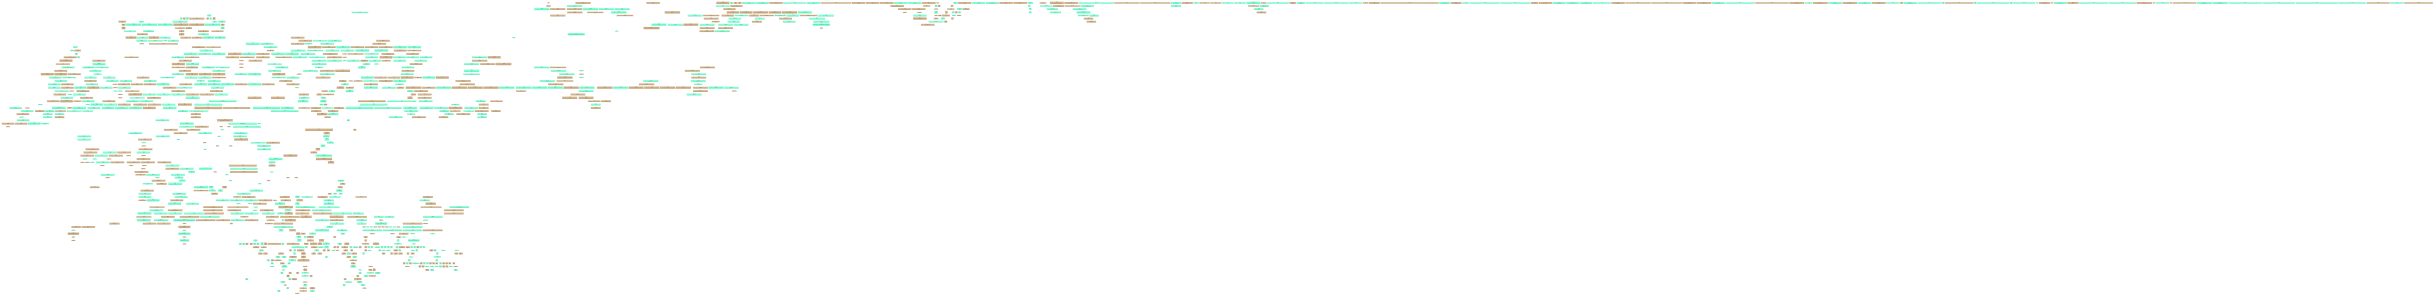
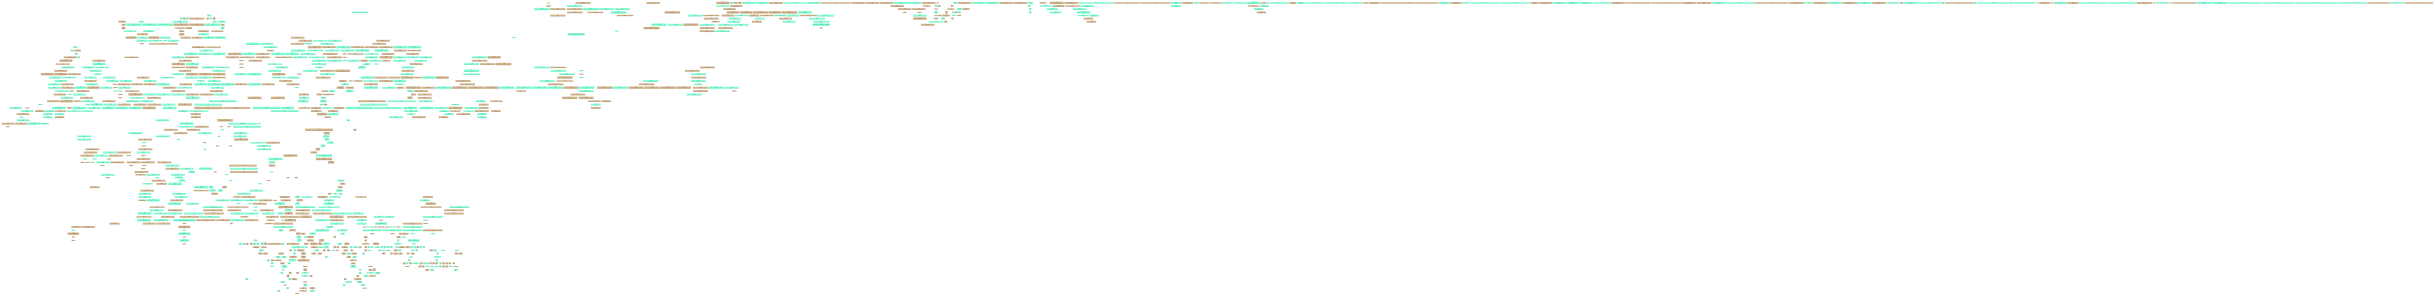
(213, 207) -> (213, 207)
